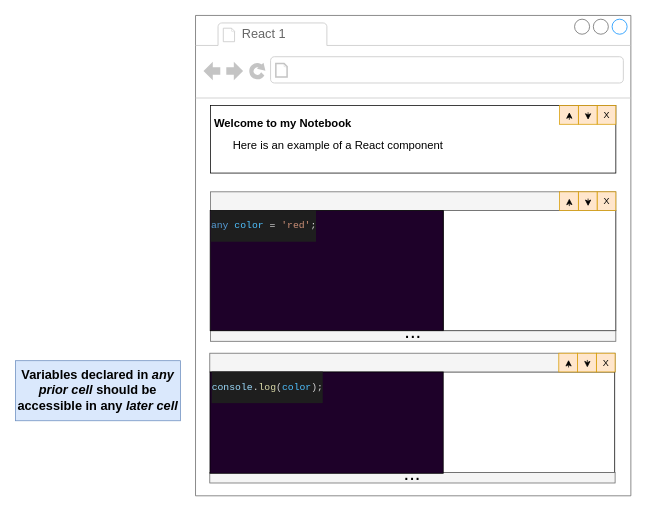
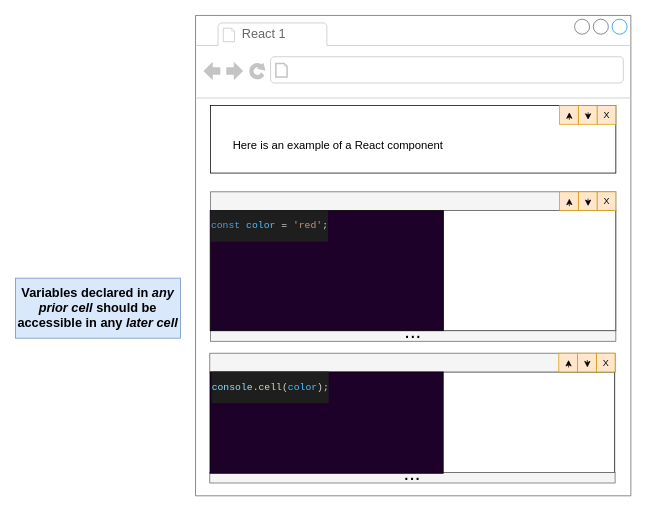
(295, 122) -> none
(251, 216) -> (257, 216)
(257, 387) -> (259, 387)
(98, 390) -> (98, 308)
